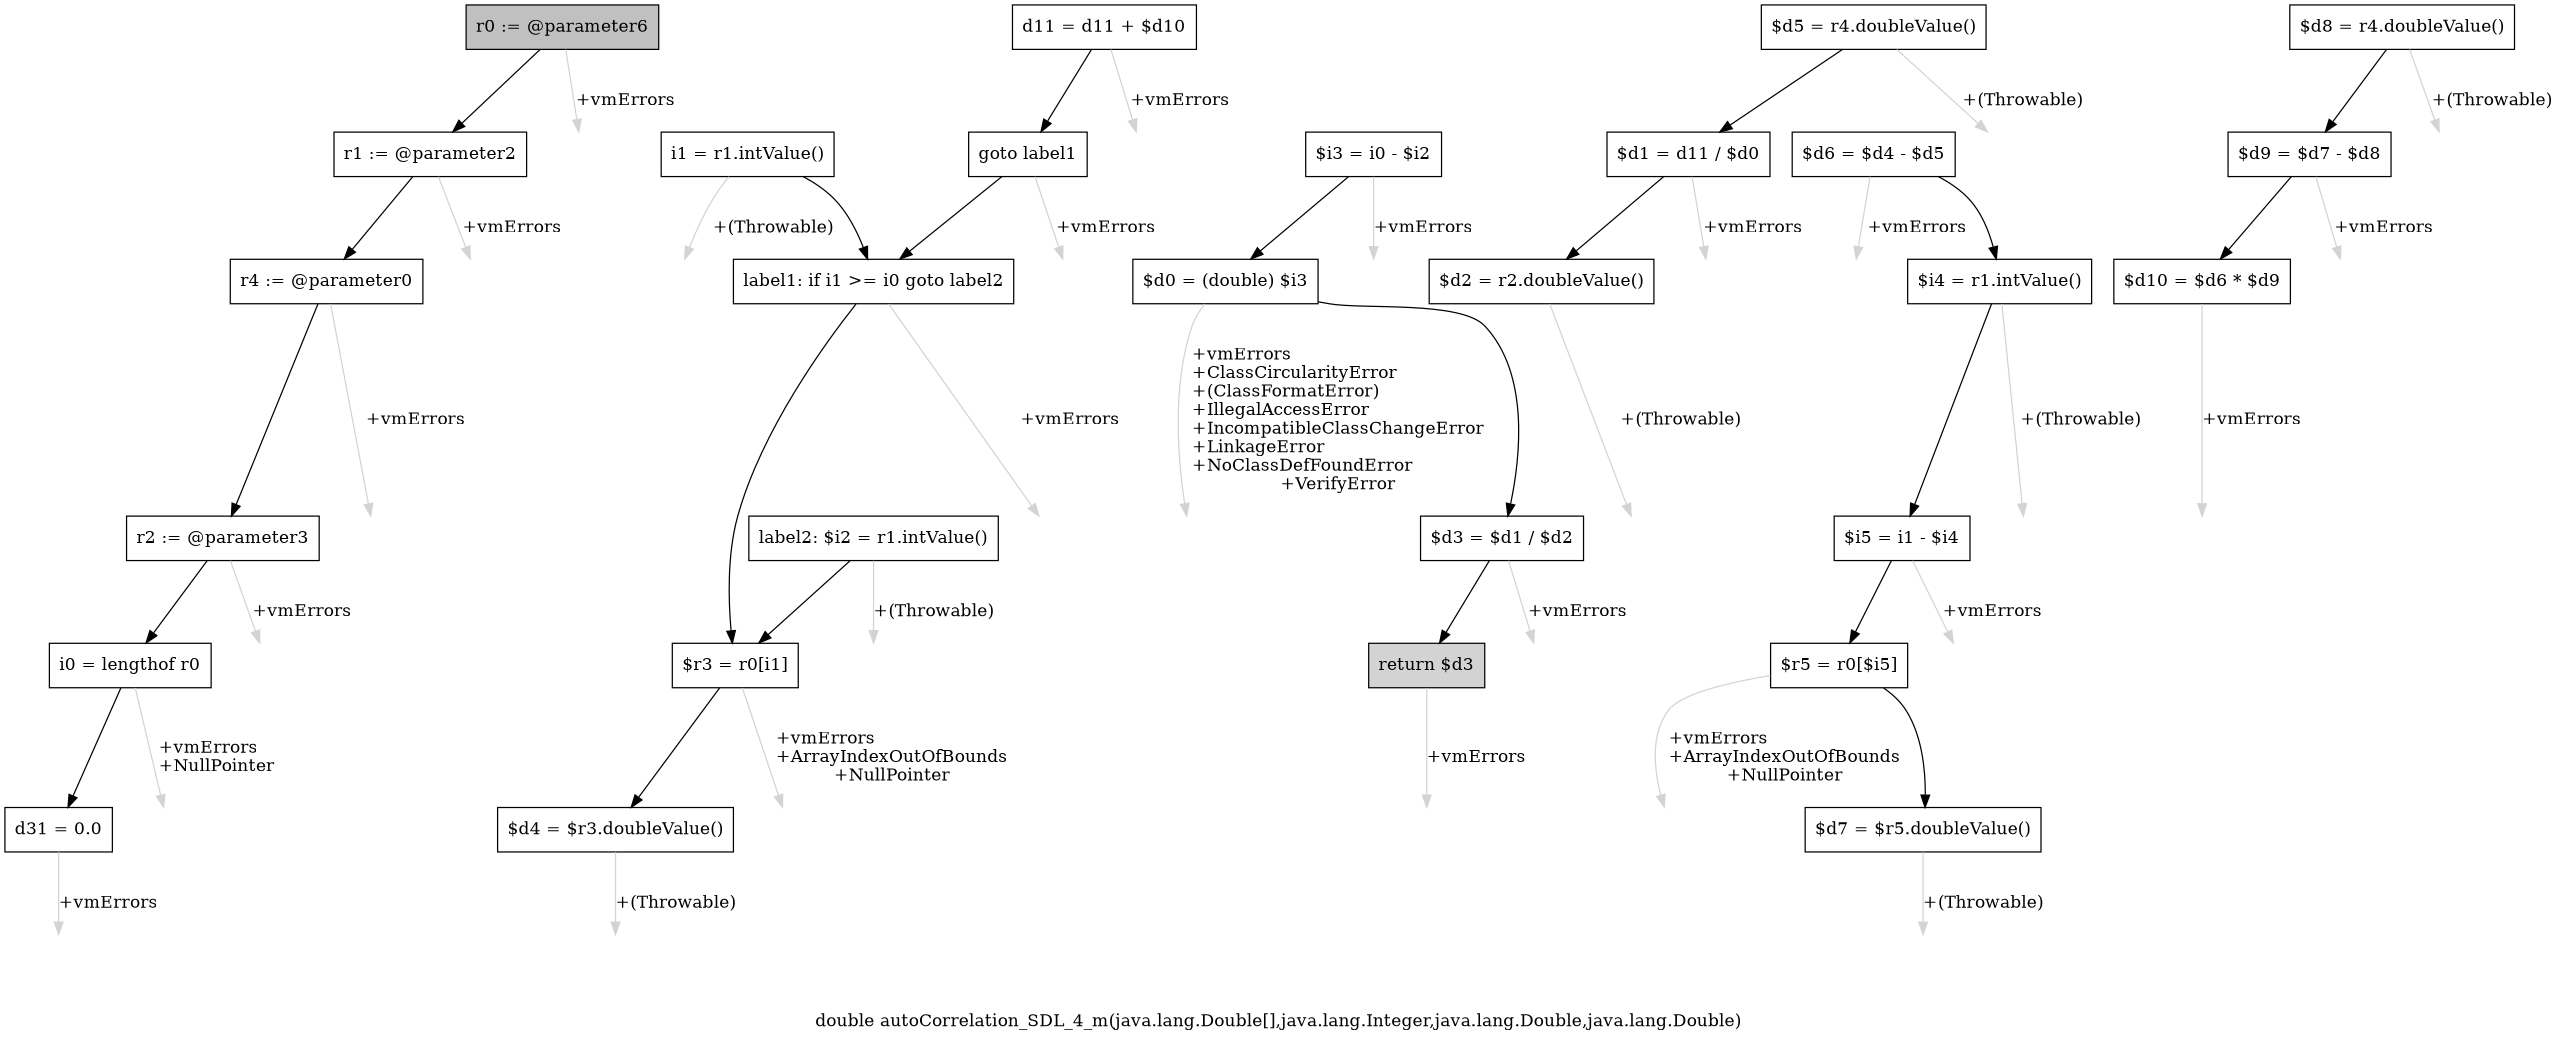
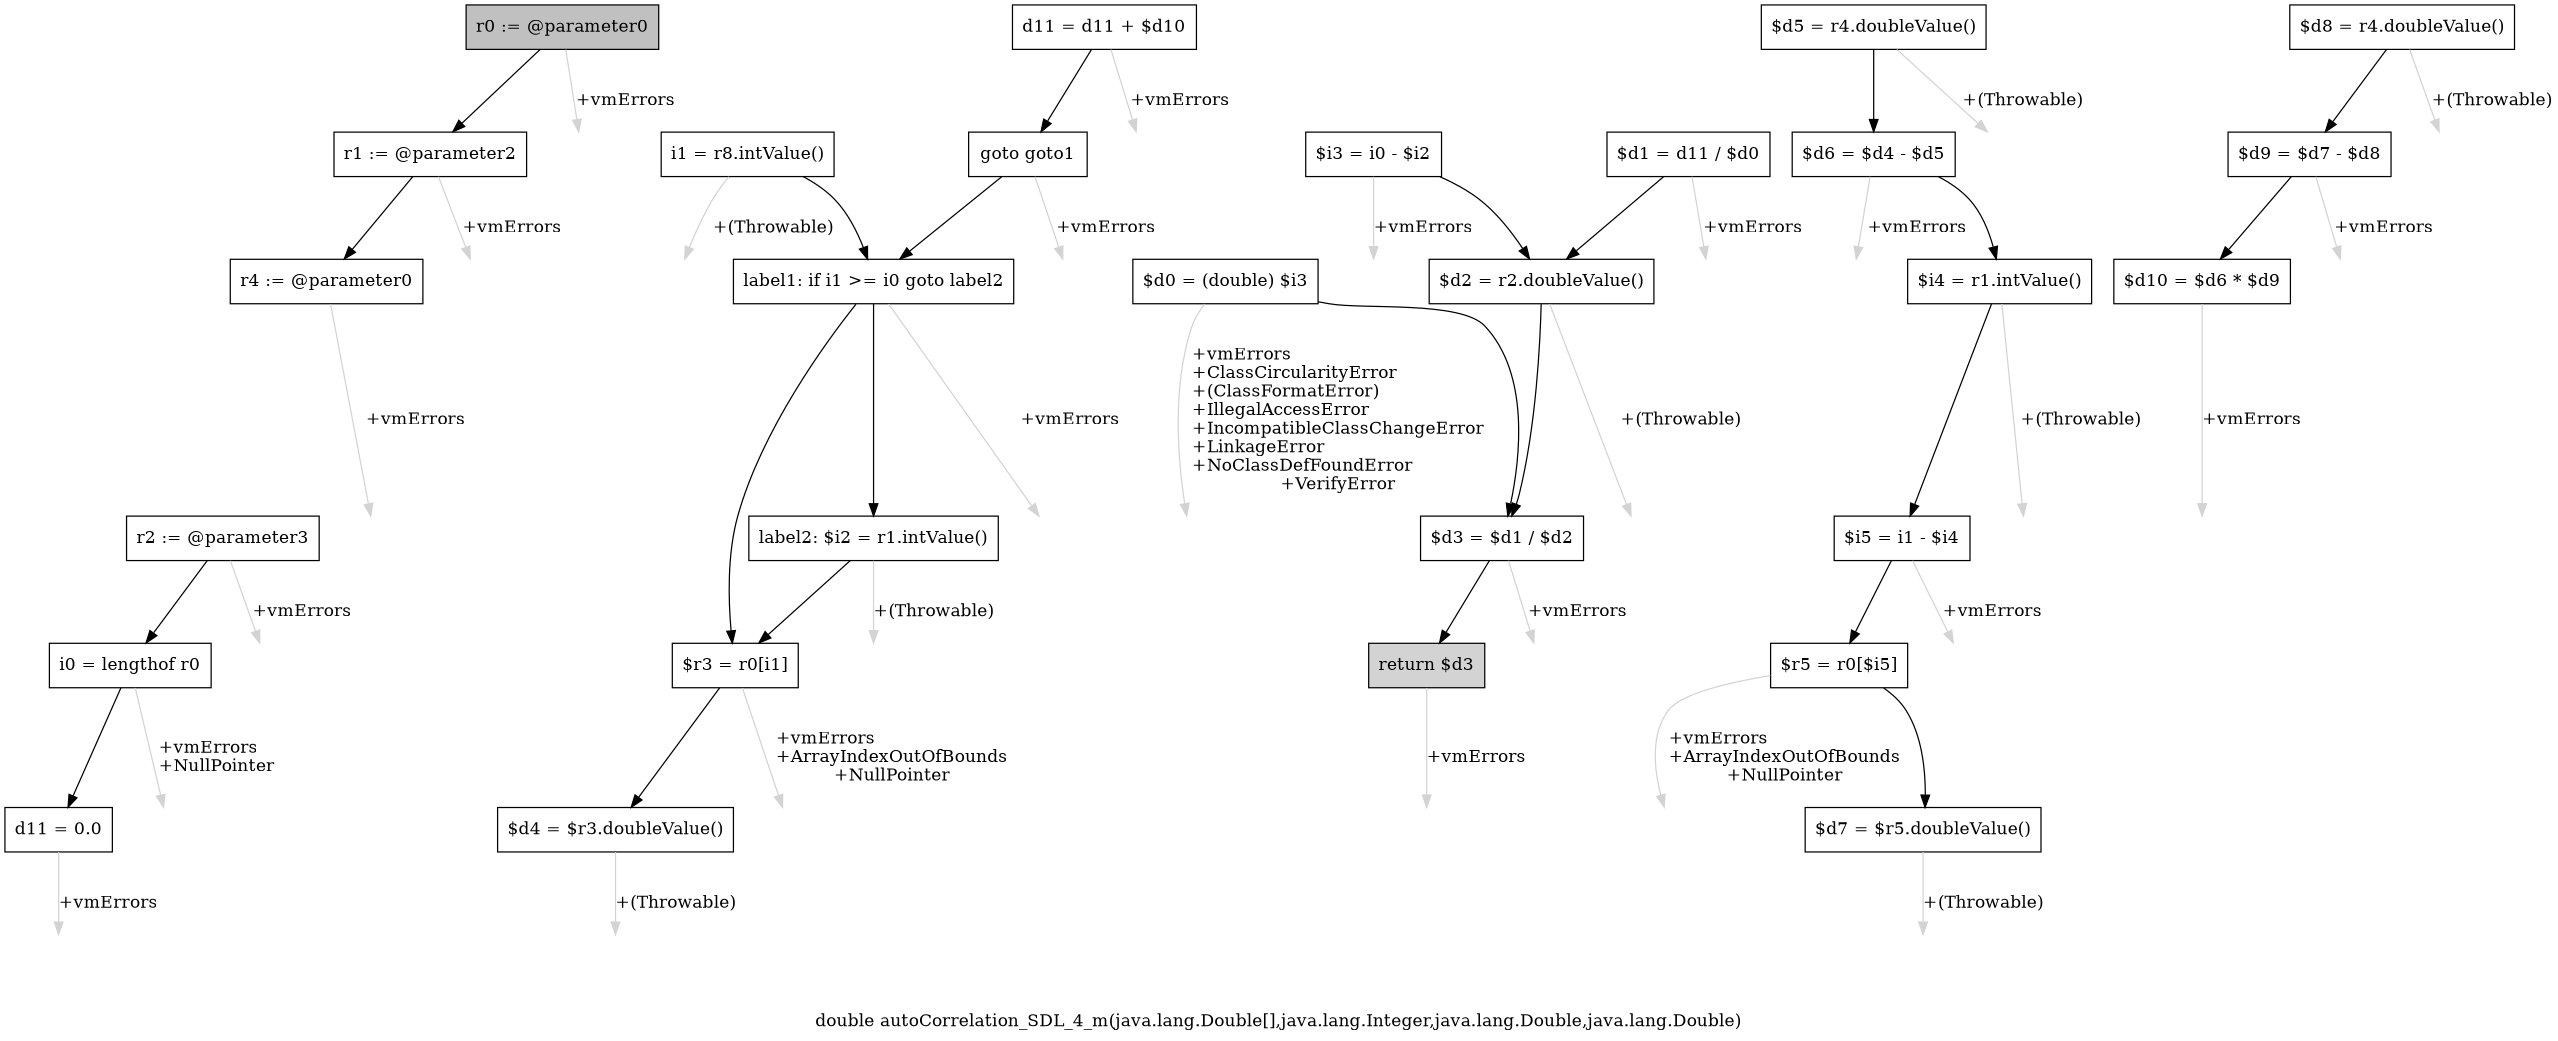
(562, 27) -> (562, 27)
(1786, 87) -> (1874, 84)
(748, 154) -> (748, 154)
(1028, 154) -> (1028, 154)
(1304, 214) -> (1487, 206)
(277, 404) -> none
none -> (874, 404)
none -> (1534, 405)
(59, 830) -> (59, 830)
